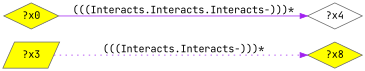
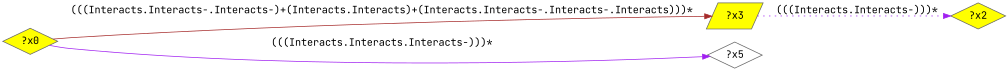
(335, 16) -> (735, 55)
none -> (379, 24)
(335, 55) -> (978, 16)
